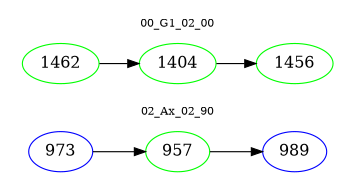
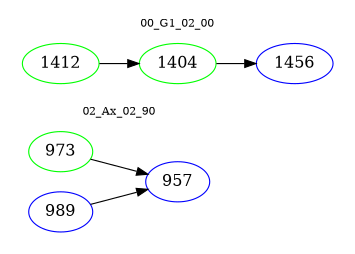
(61, 64) -> (61, 64)
(295, 64) -> (295, 64)
(61, 152) -> (61, 152)
(178, 152) -> (178, 182)
(231, 152) -> (114, 198)
